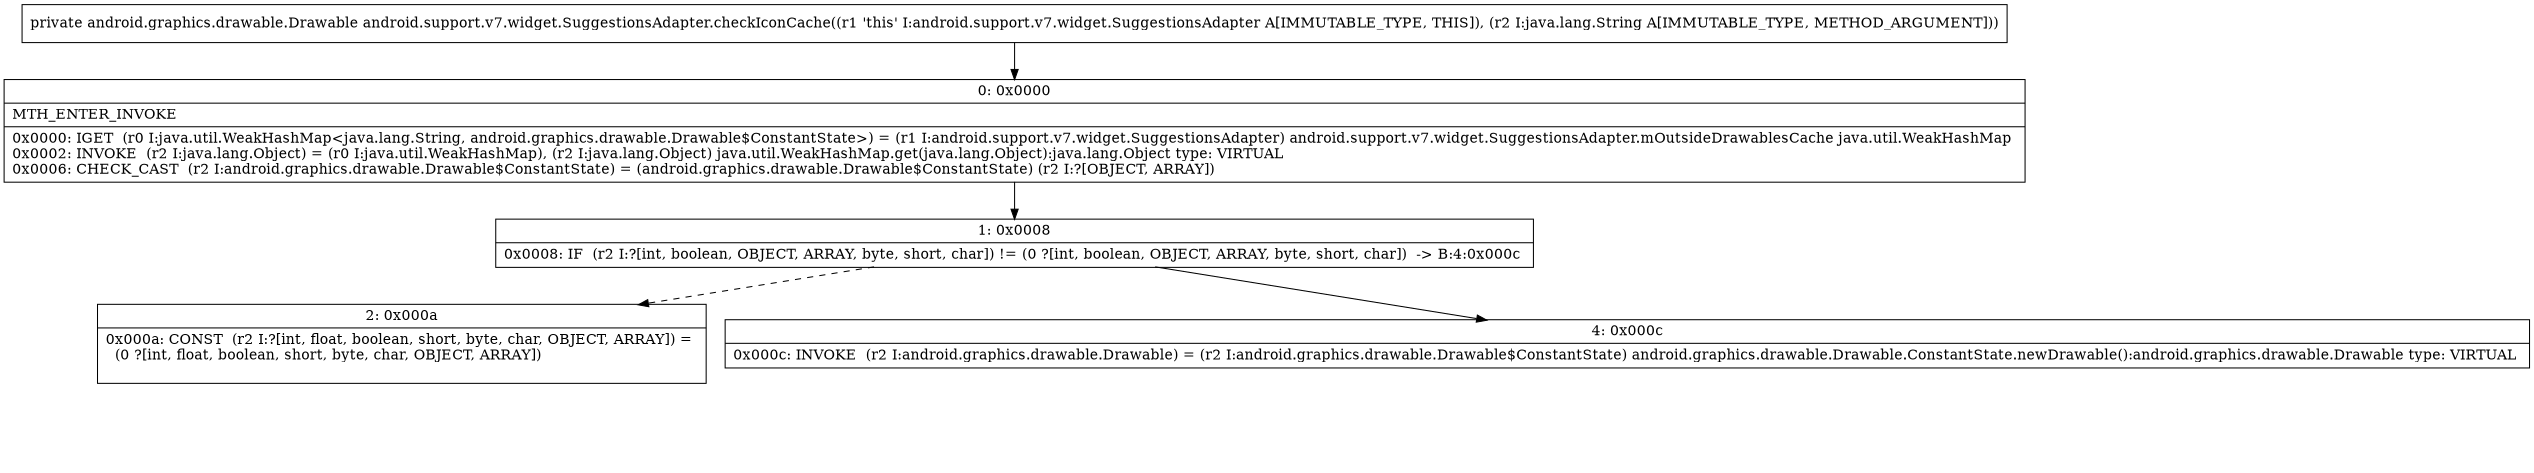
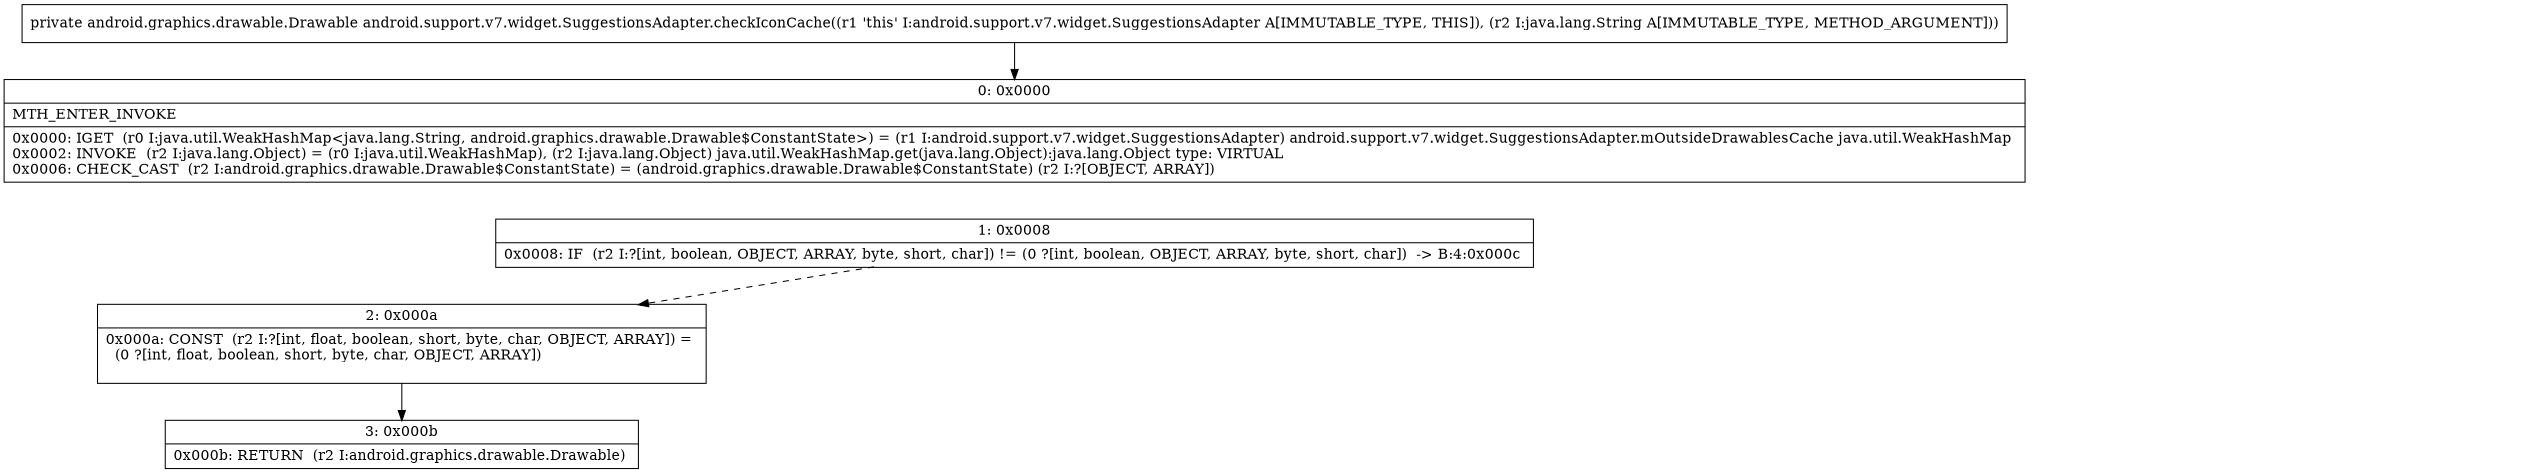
(1015, 195) -> none
(1627, 344) -> none
none -> (402, 444)
